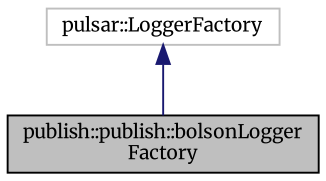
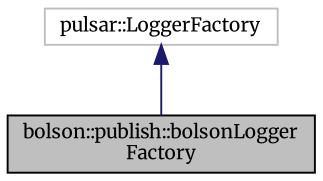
(163, 144) -> (161, 144)
